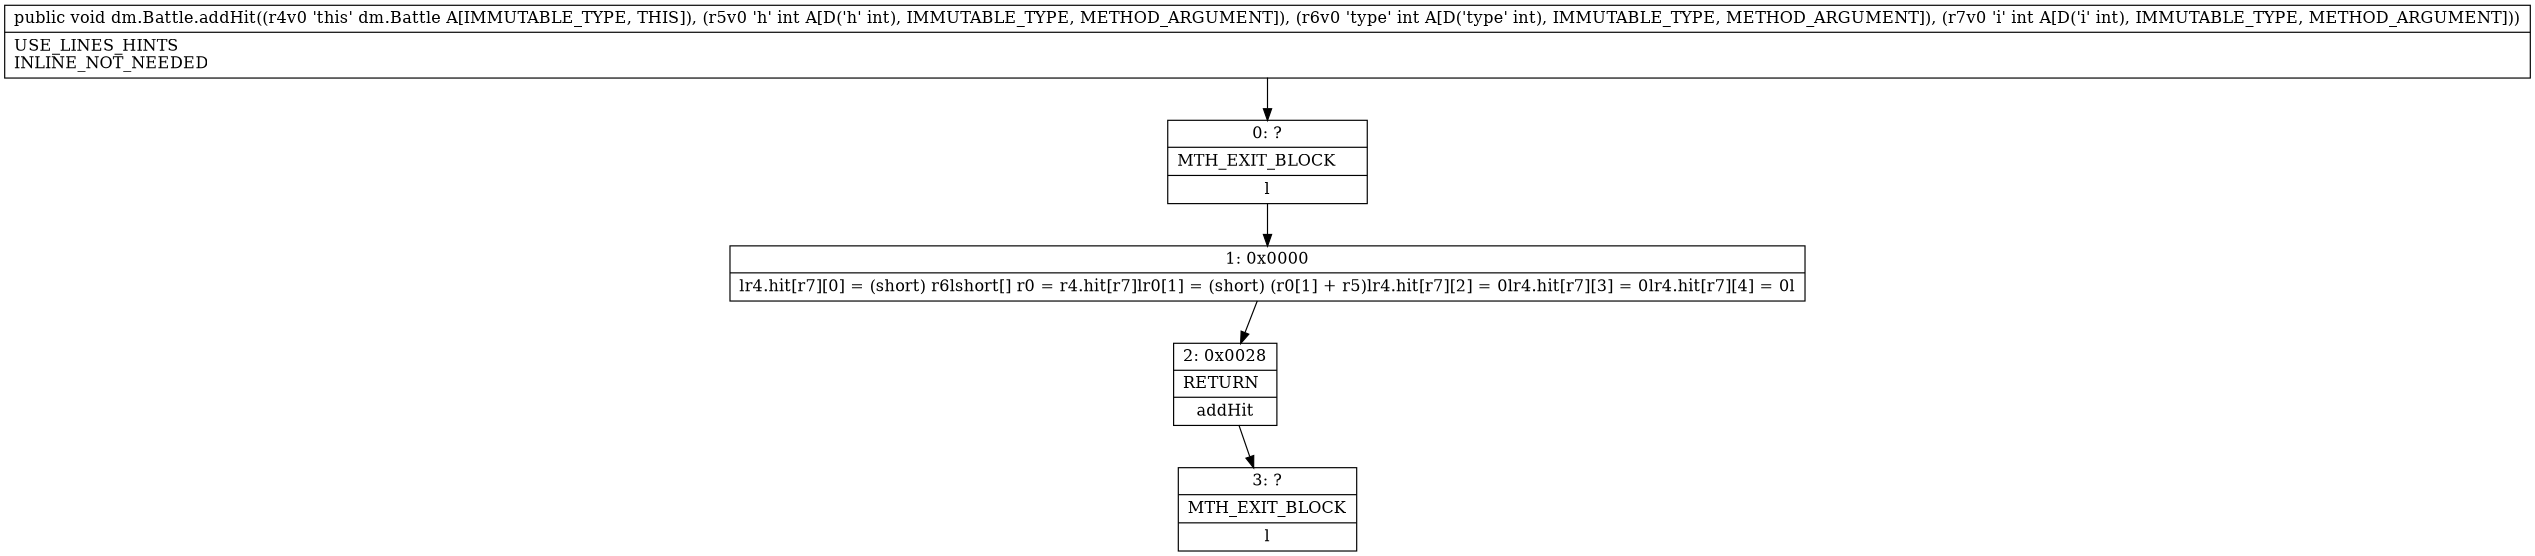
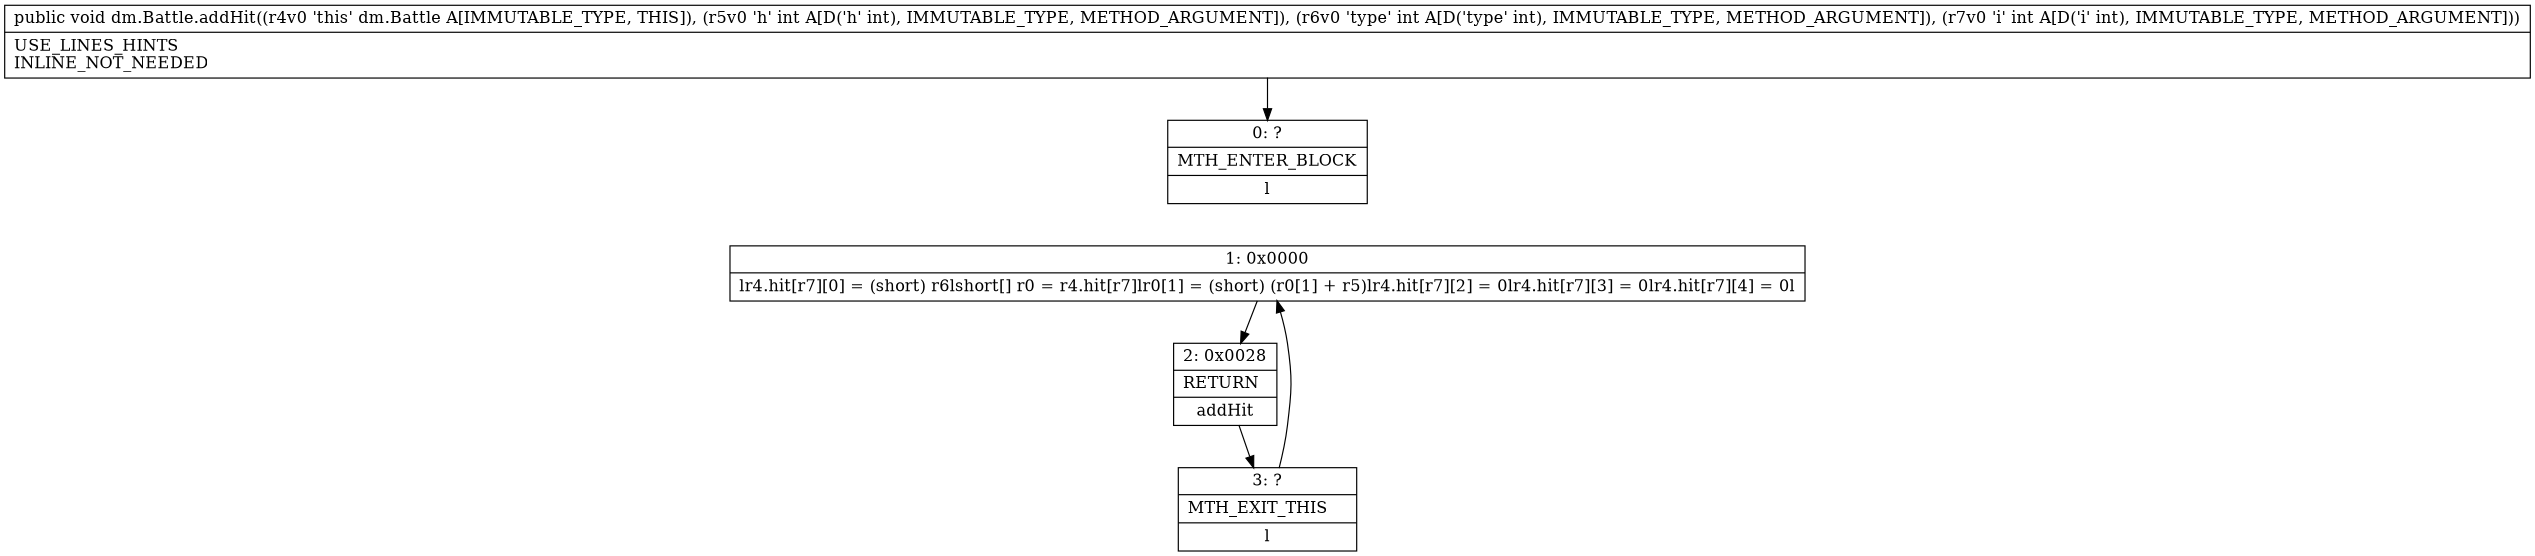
(1257, 161) -> (1268, 161)
(1268, 219) -> (1291, 390)
(1268, 508) -> (1258, 508)
